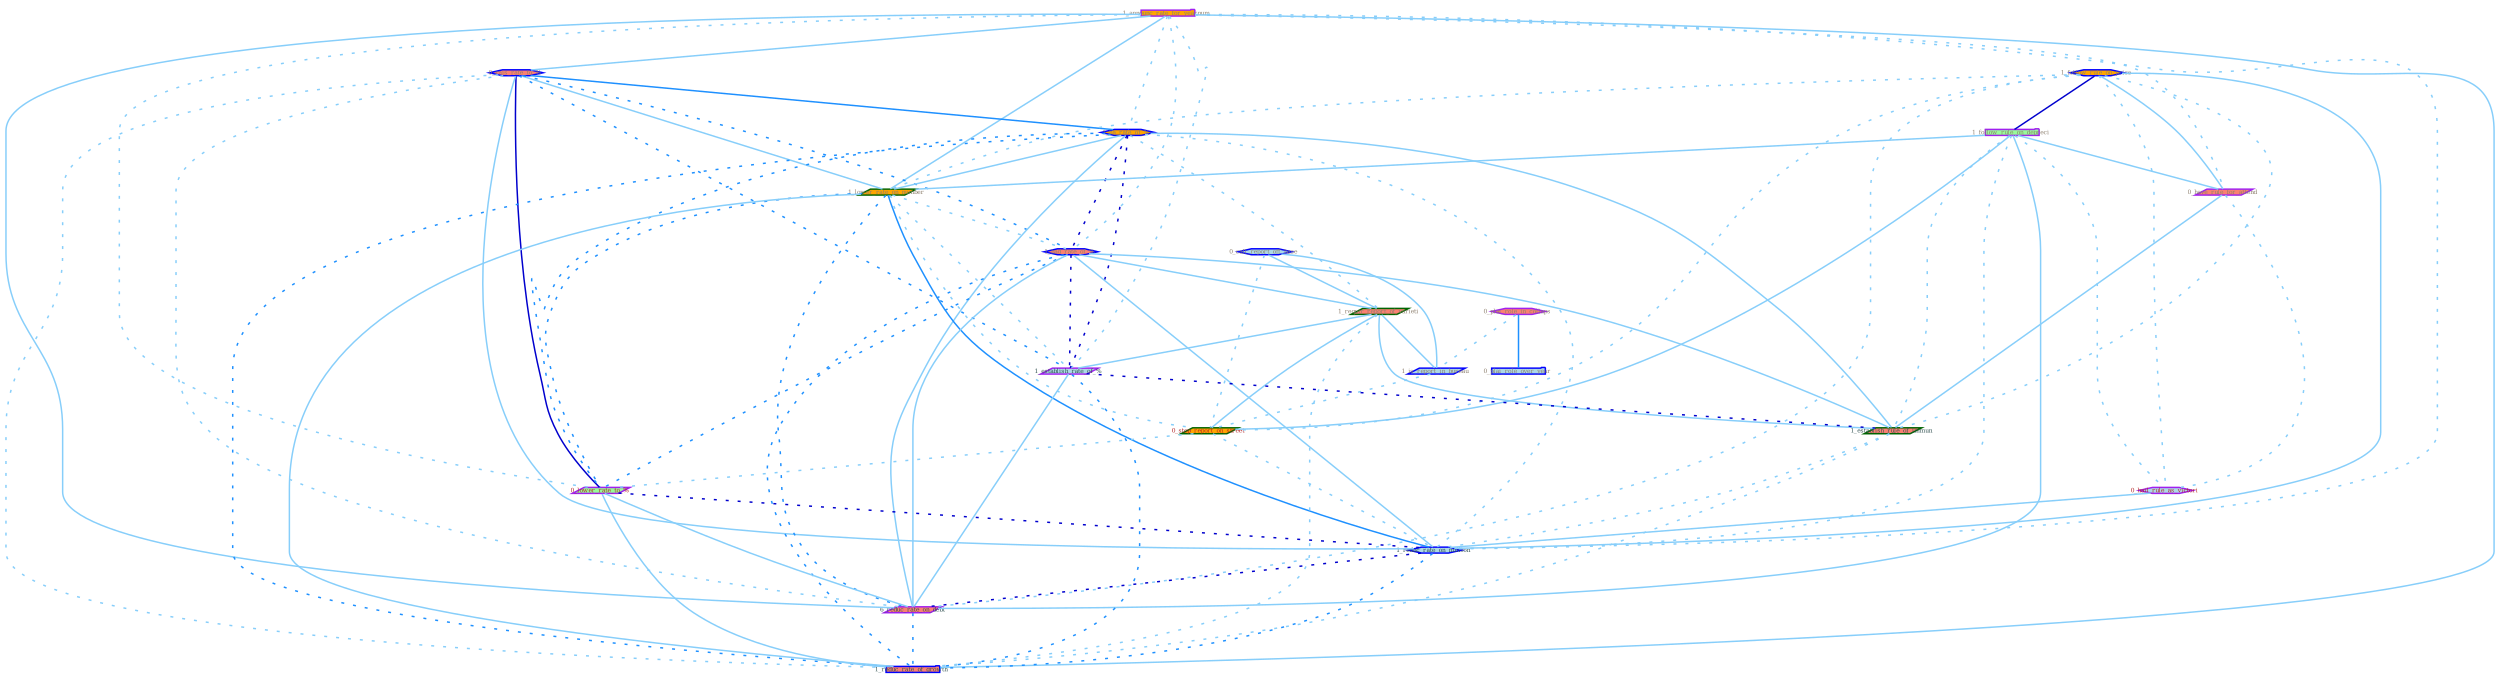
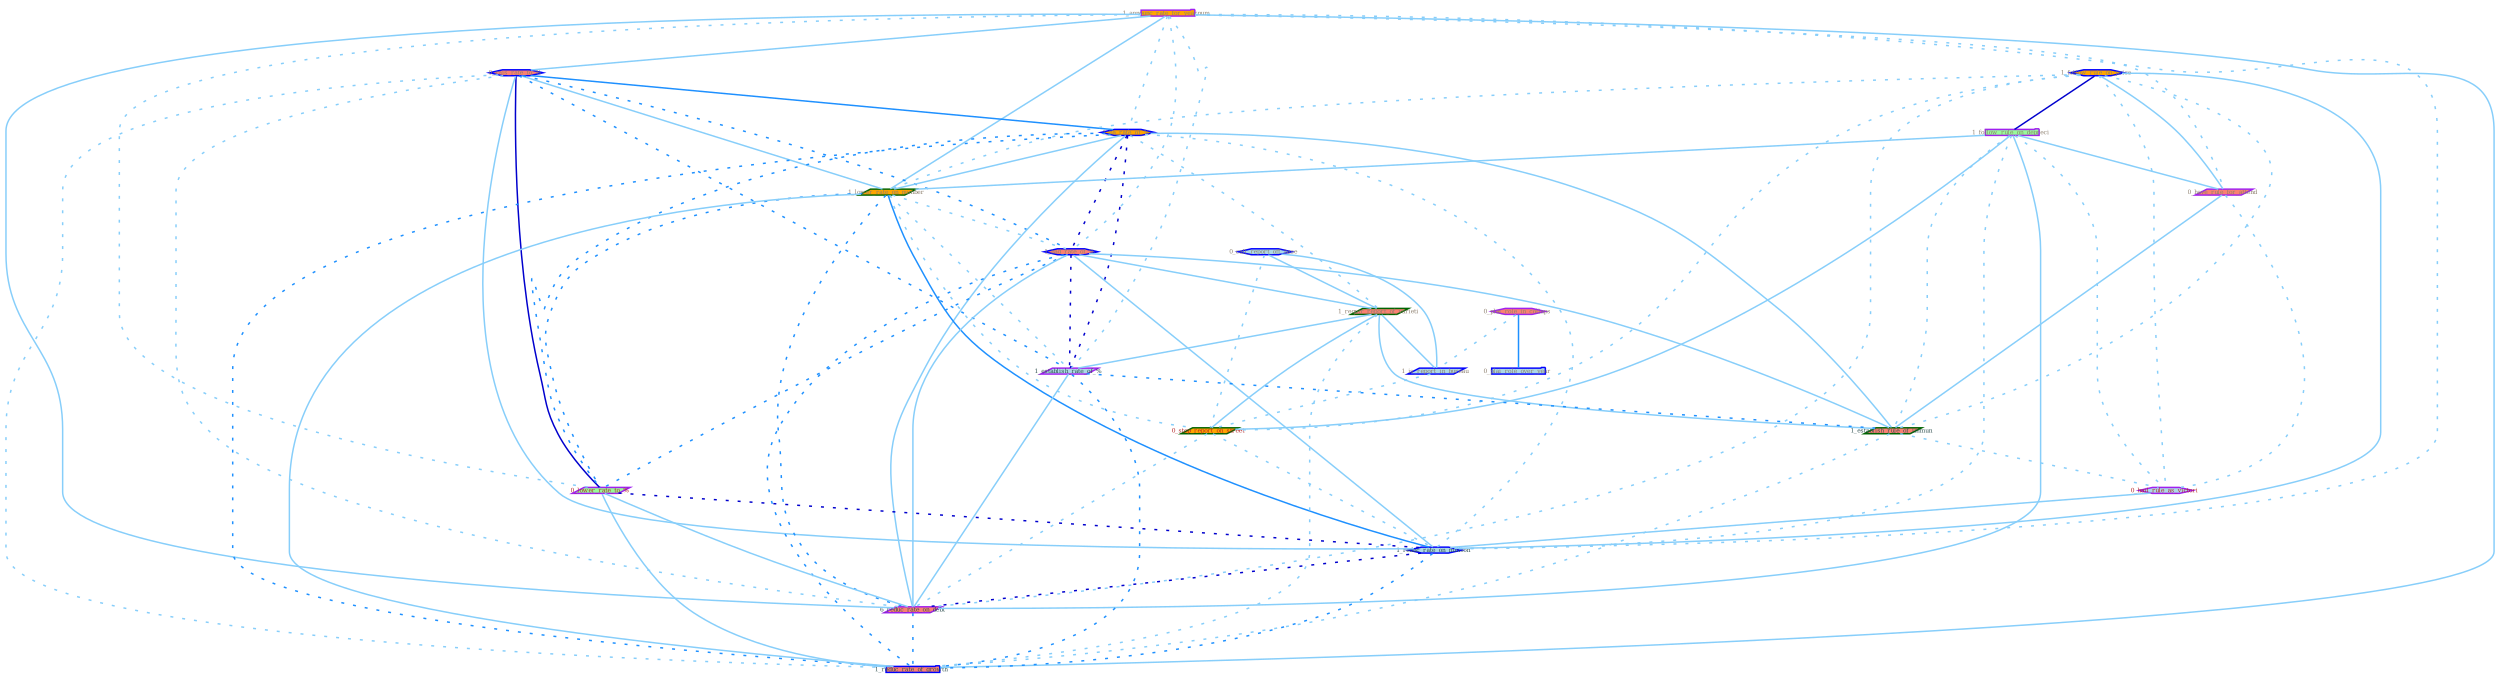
(1422, 397) -> (1422, 397)
(934, 458) -> (1076, 512)
(1672, 506) -> (2029, 461)
